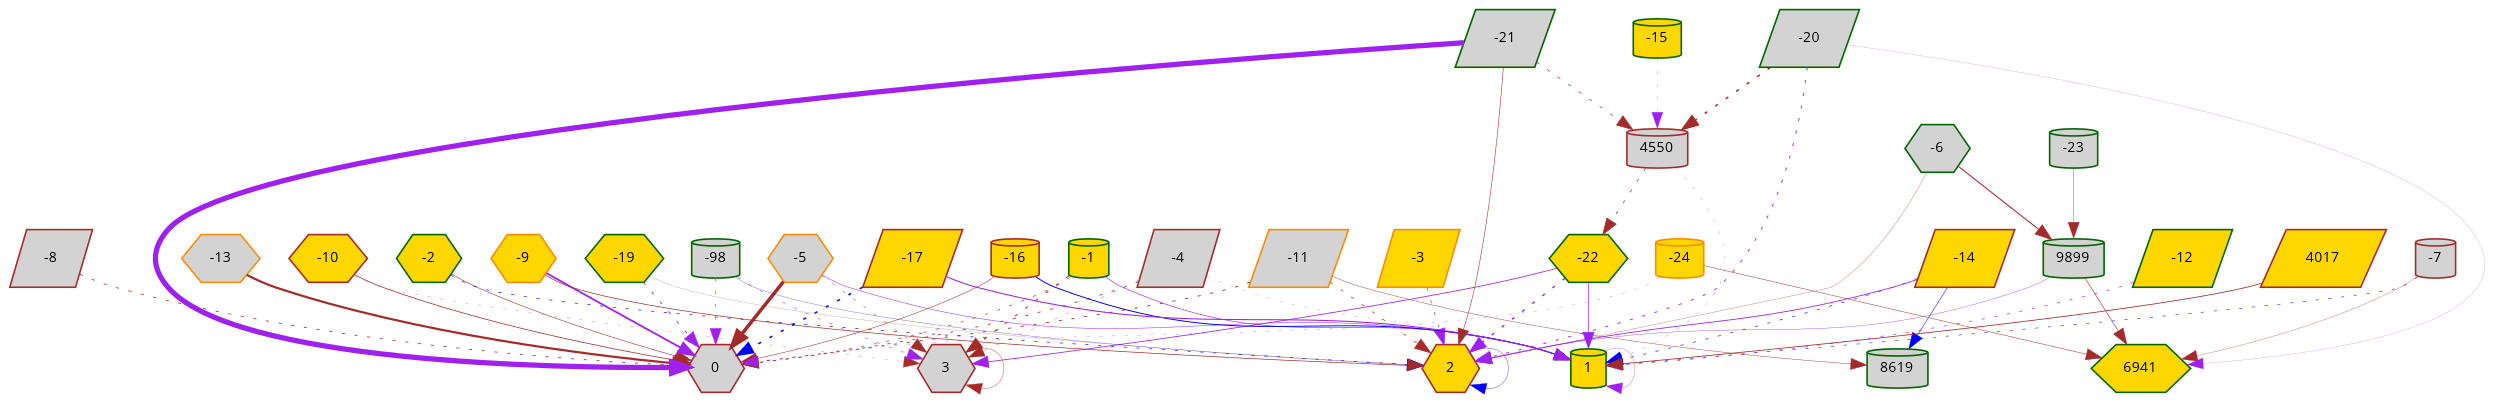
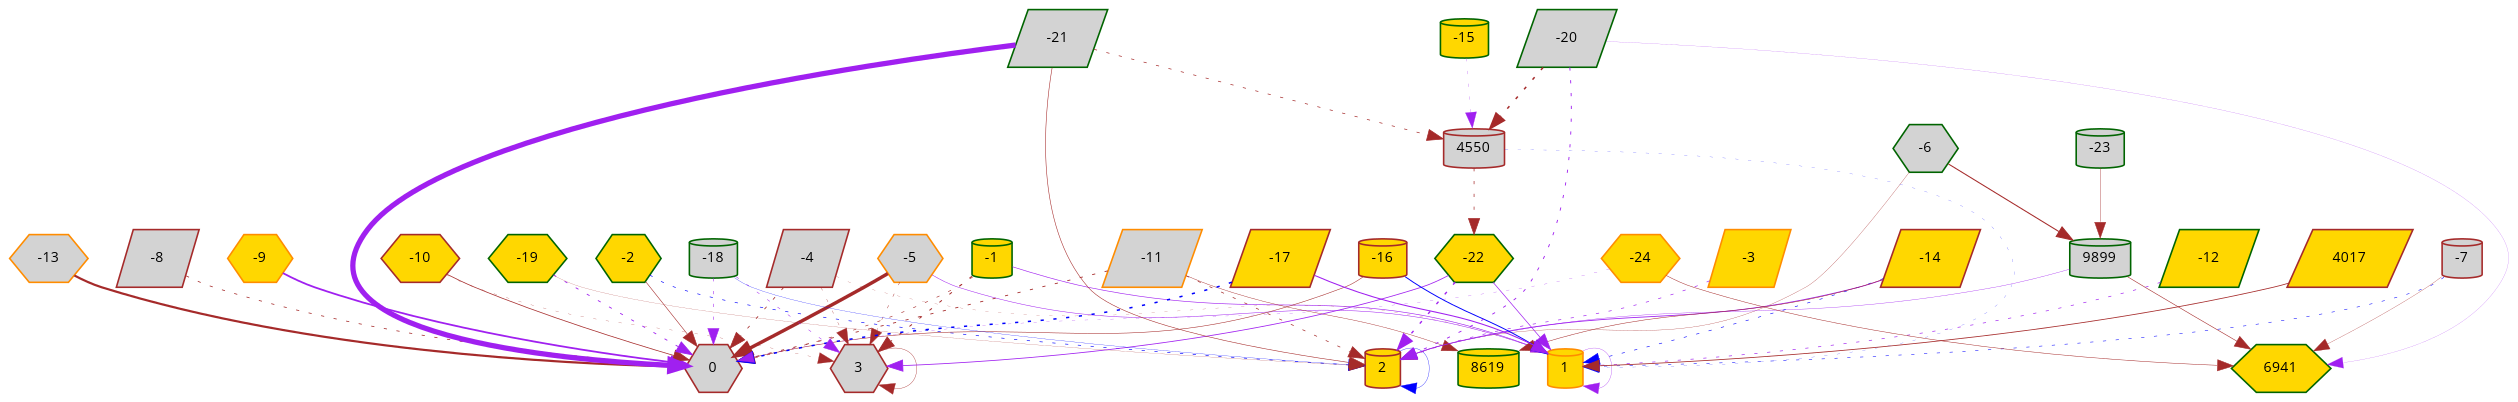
(716, 258) -> (713, 258)
(1680, 258) -> (1641, 258)
(1938, 303) -> (1709, 313)
(973, 341) -> none
(1451, 368) -> (1383, 368)
(1588, 368) -> (1565, 368)
(1897, 368) -> (1488, 368)
